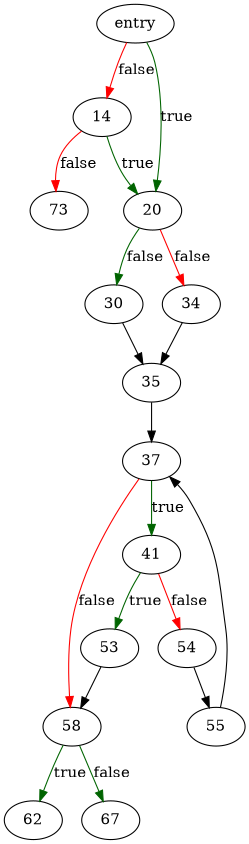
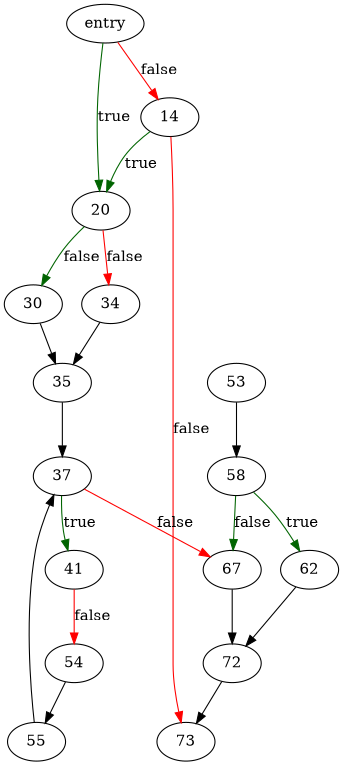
(83, 581) -> (142, 520)
(128, 595) -> none
none -> (232, 663)
